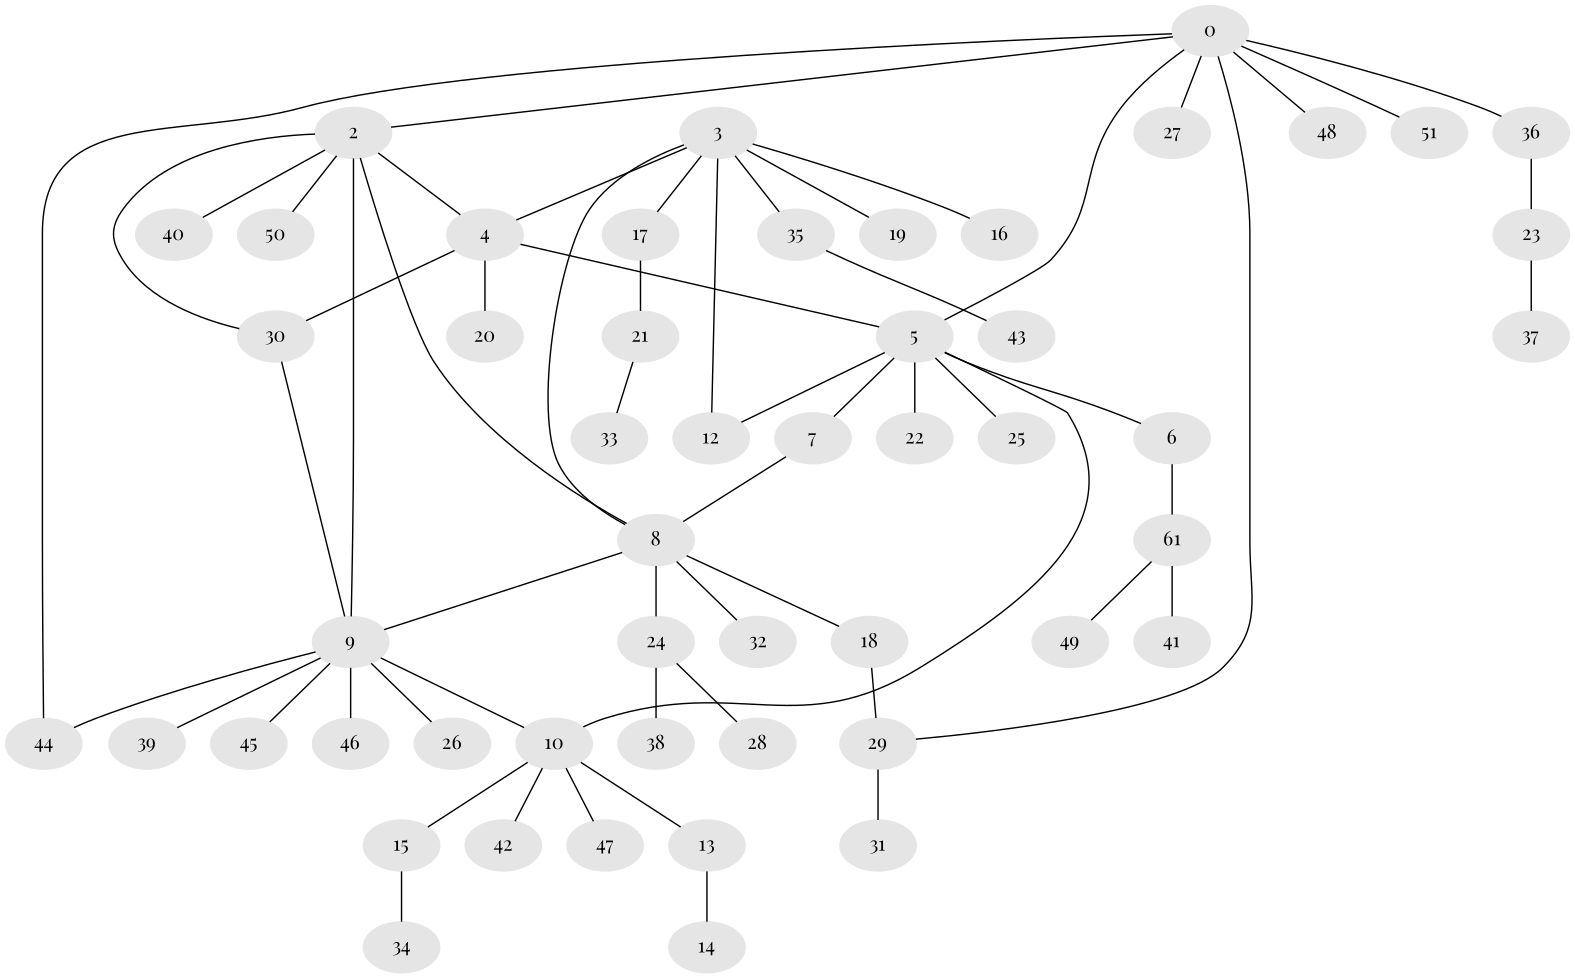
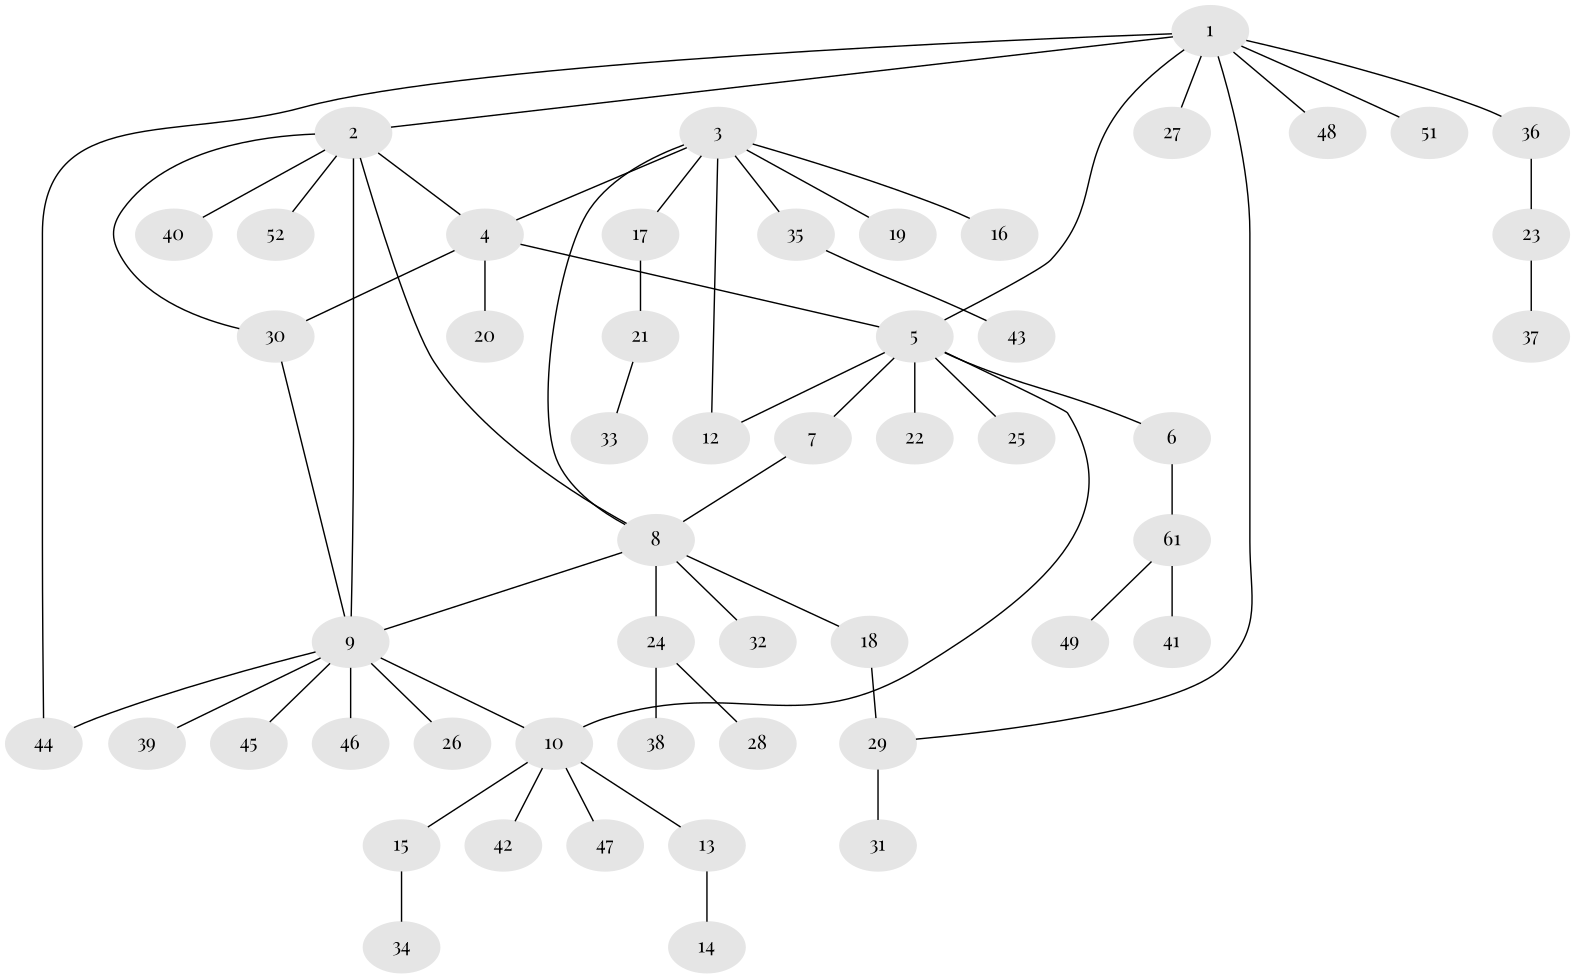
(1210, 31) -> (1210, 31)
(276, 235) -> (276, 235)
